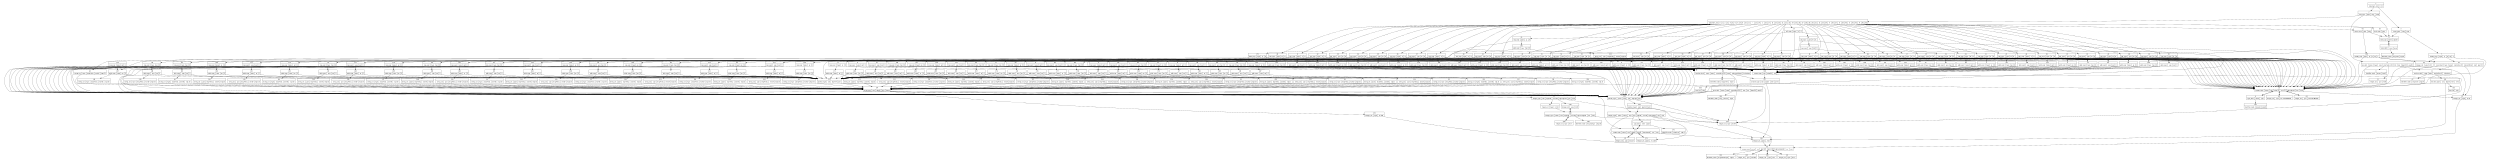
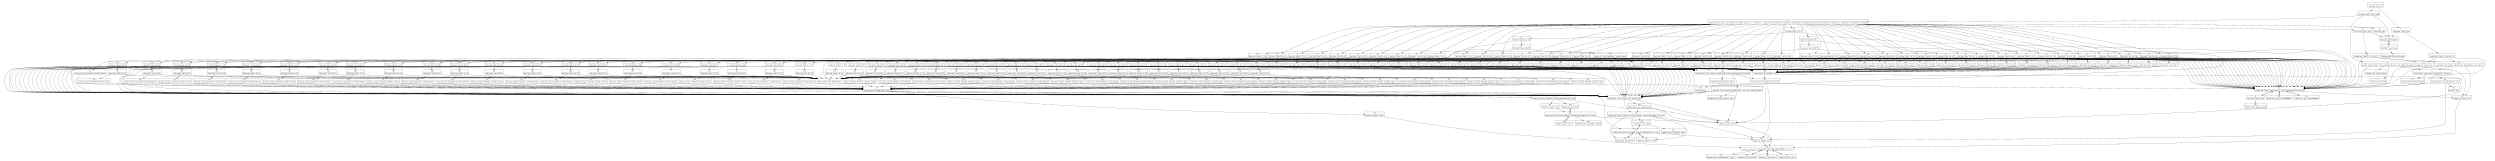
(695, 59) -> (698, 60)
